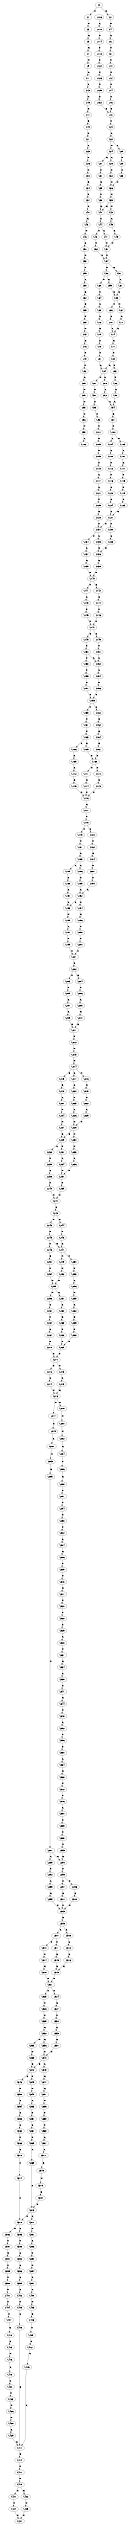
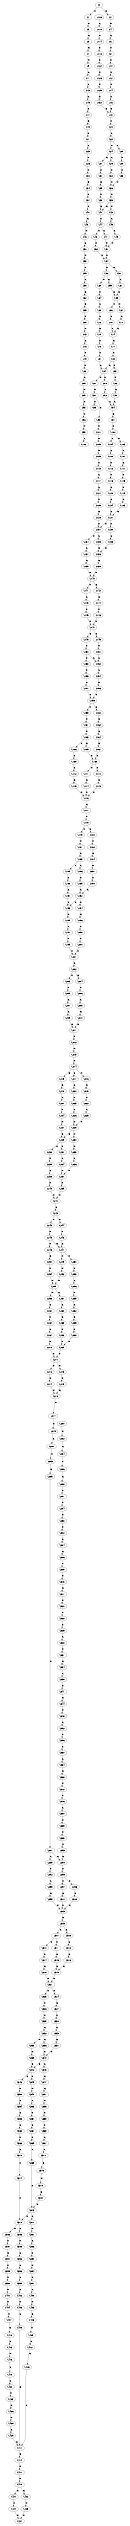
(96, 413) -> (100, 407)
(62, 1409) -> none
